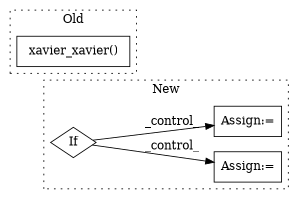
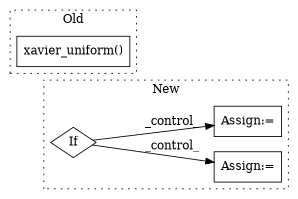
(73, 51) -> (73, 51)
